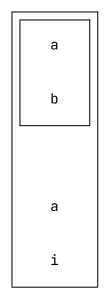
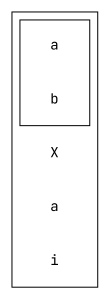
none -> (55, 154)
